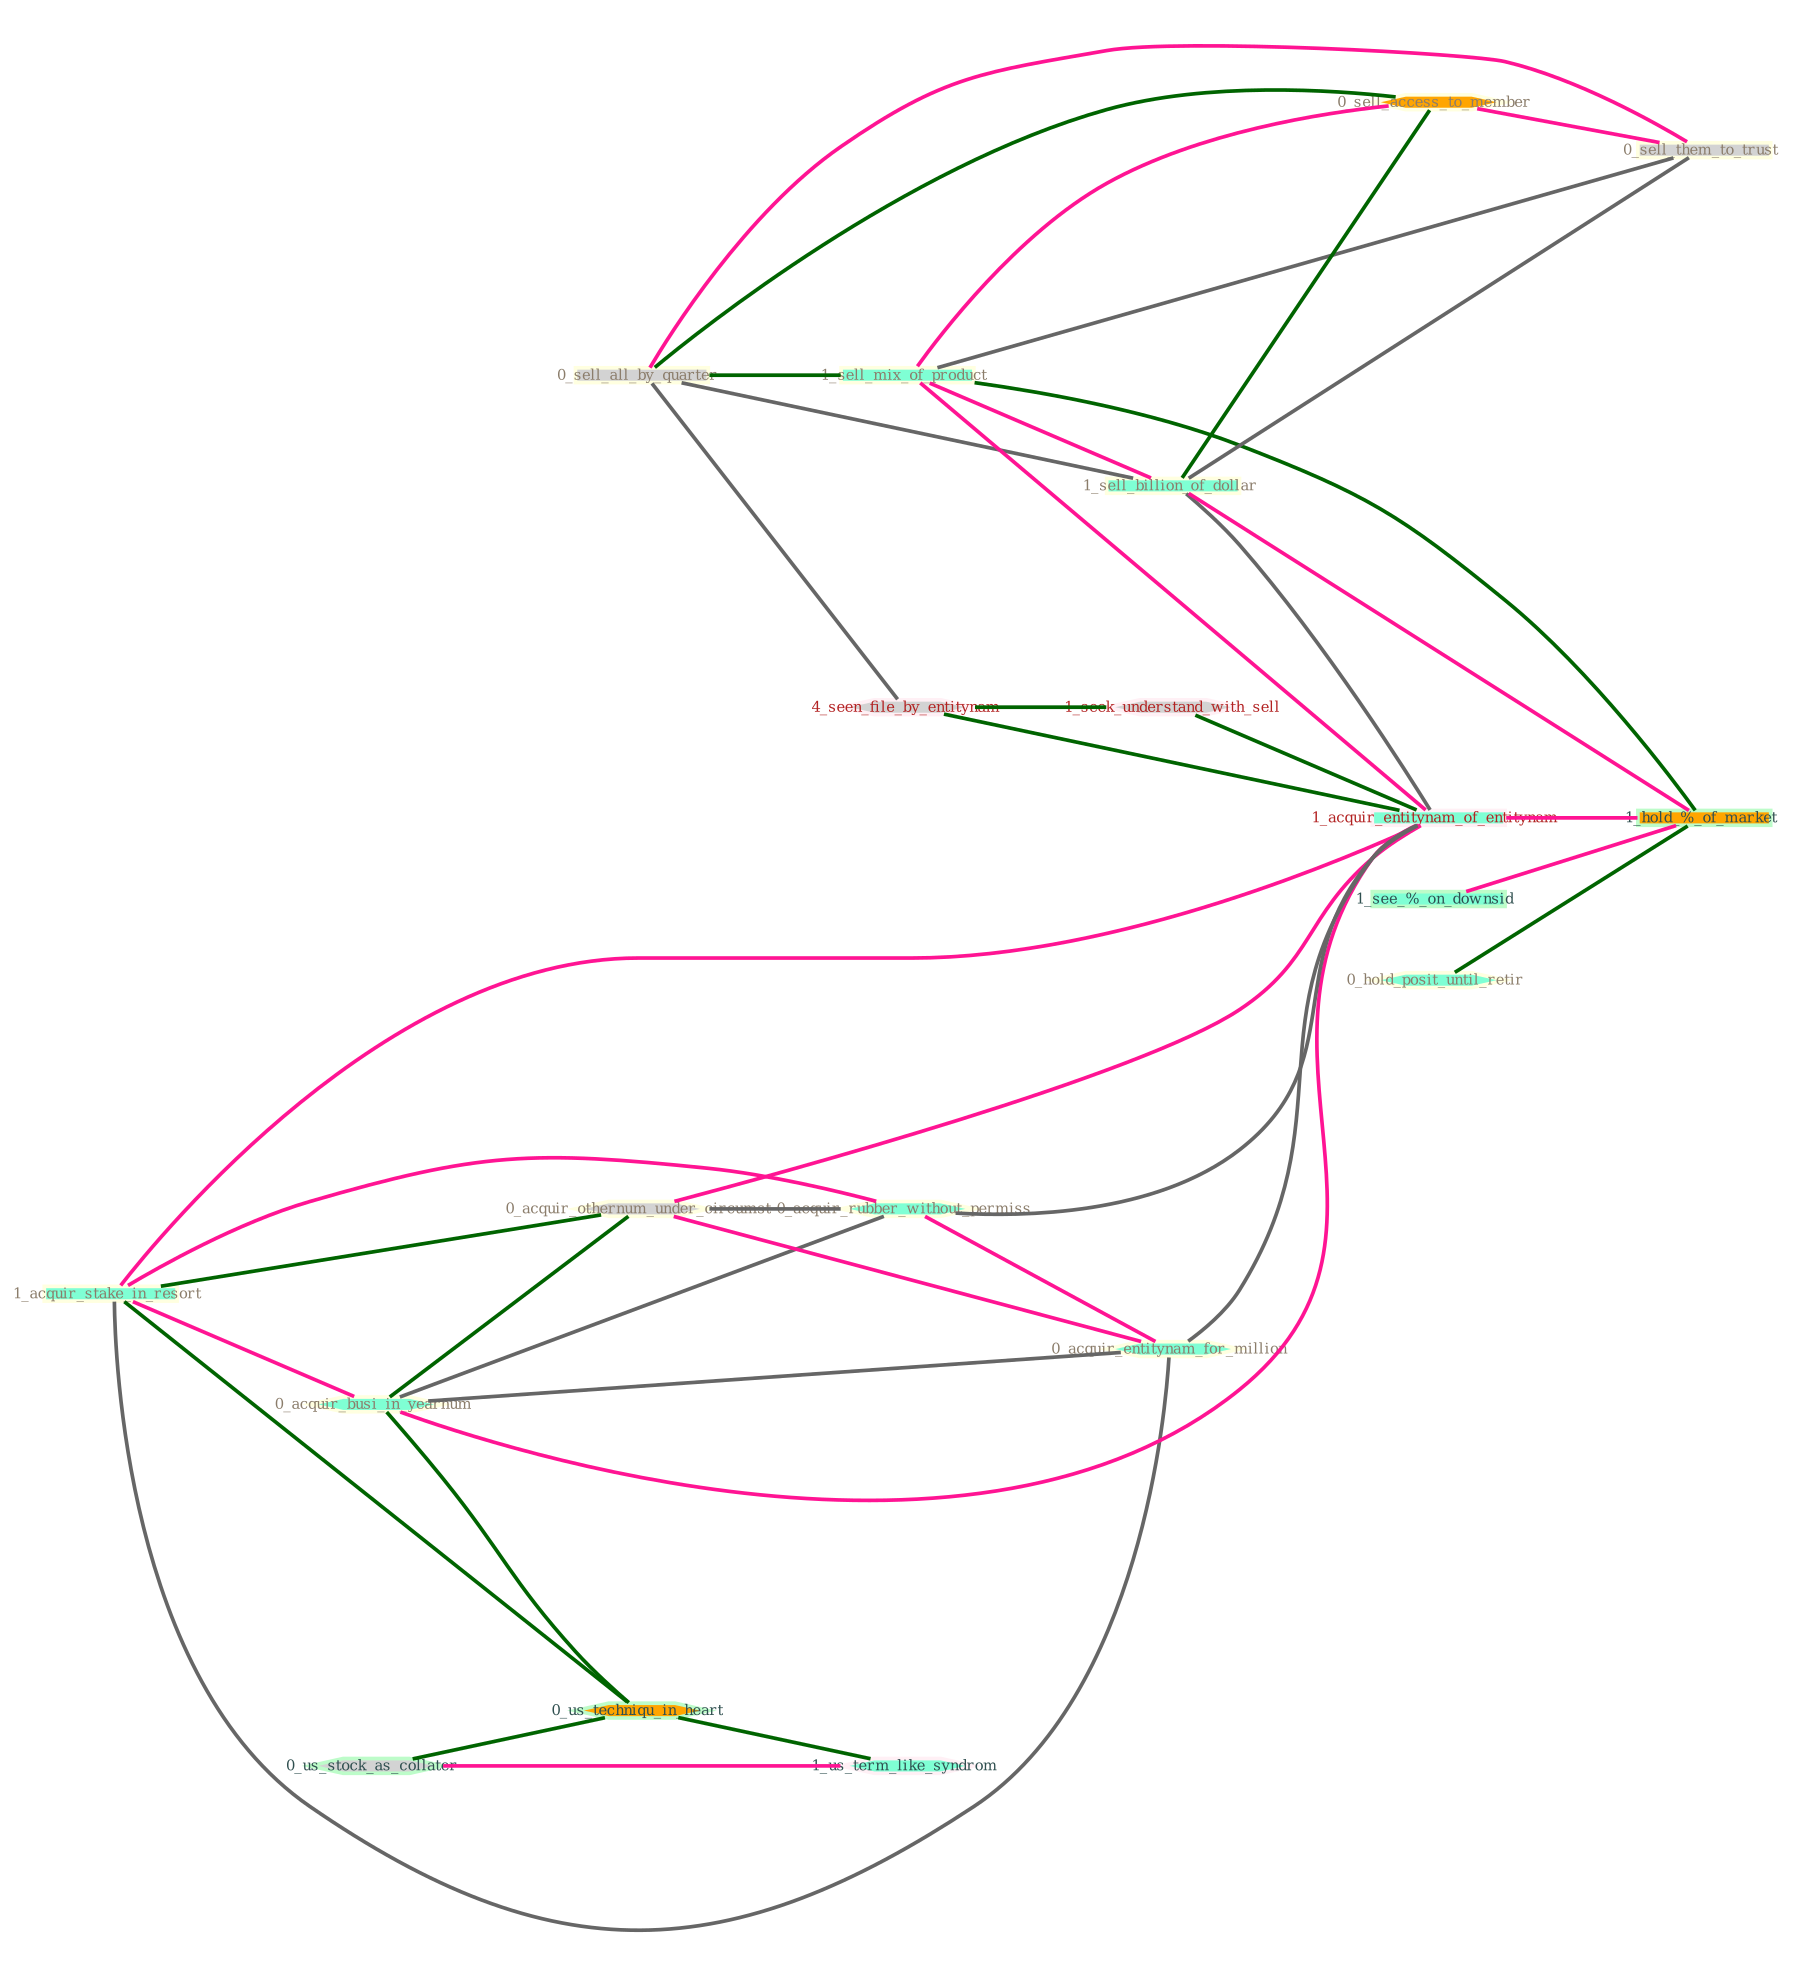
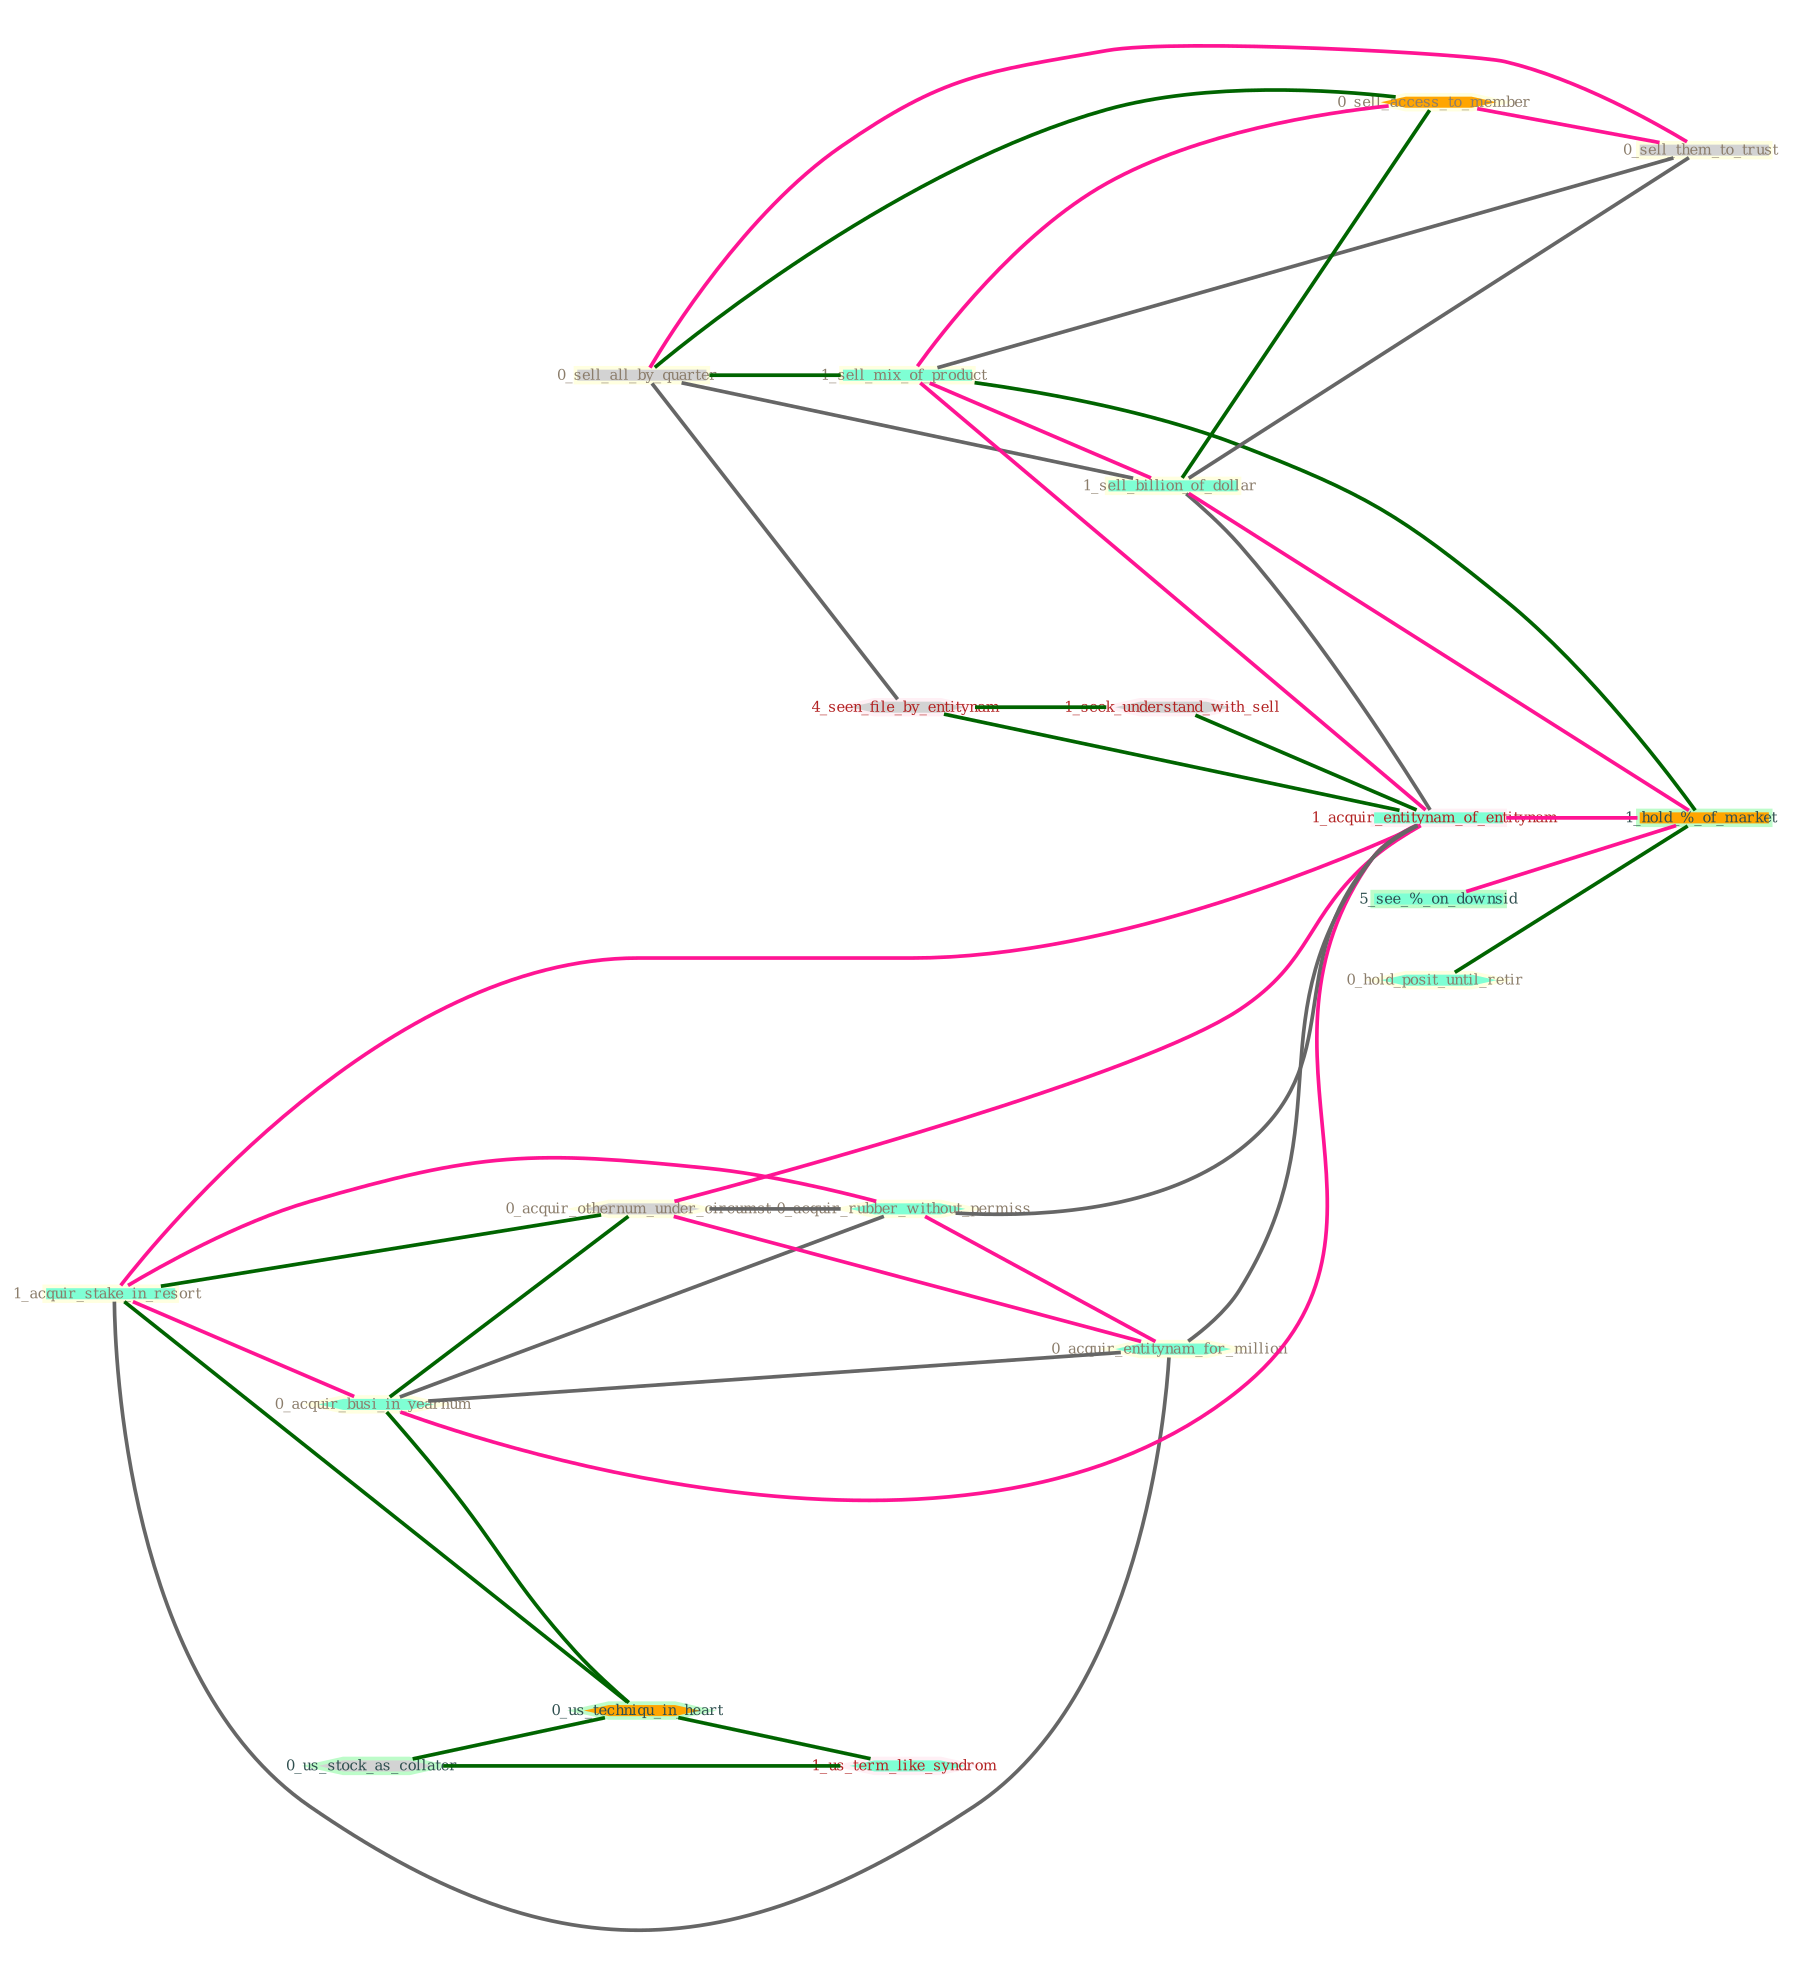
(1439, 899) -> (1439, 899)
(642, 1766) -> (642, 1766)
(907, 1766) -> (907, 1766)
